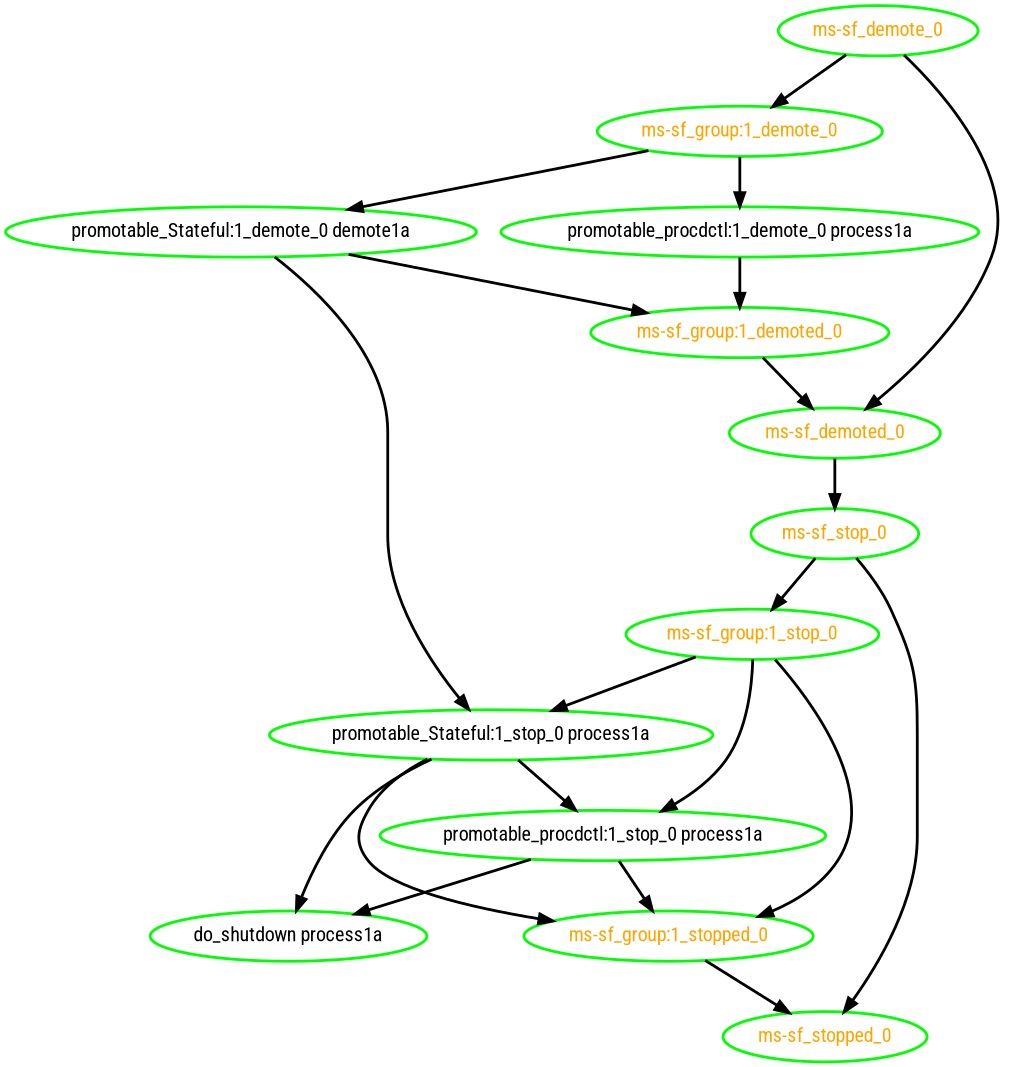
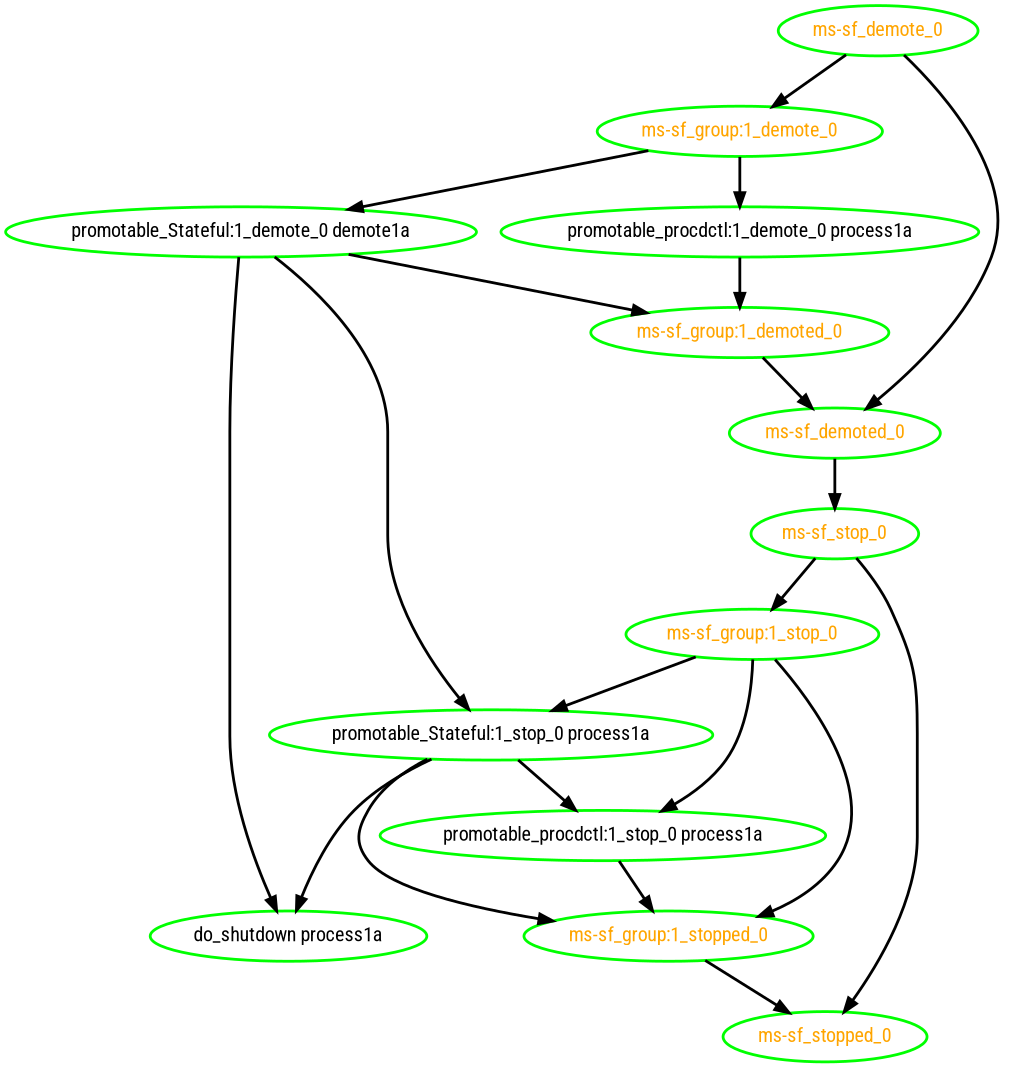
(450, 885) -> (230, 581)
